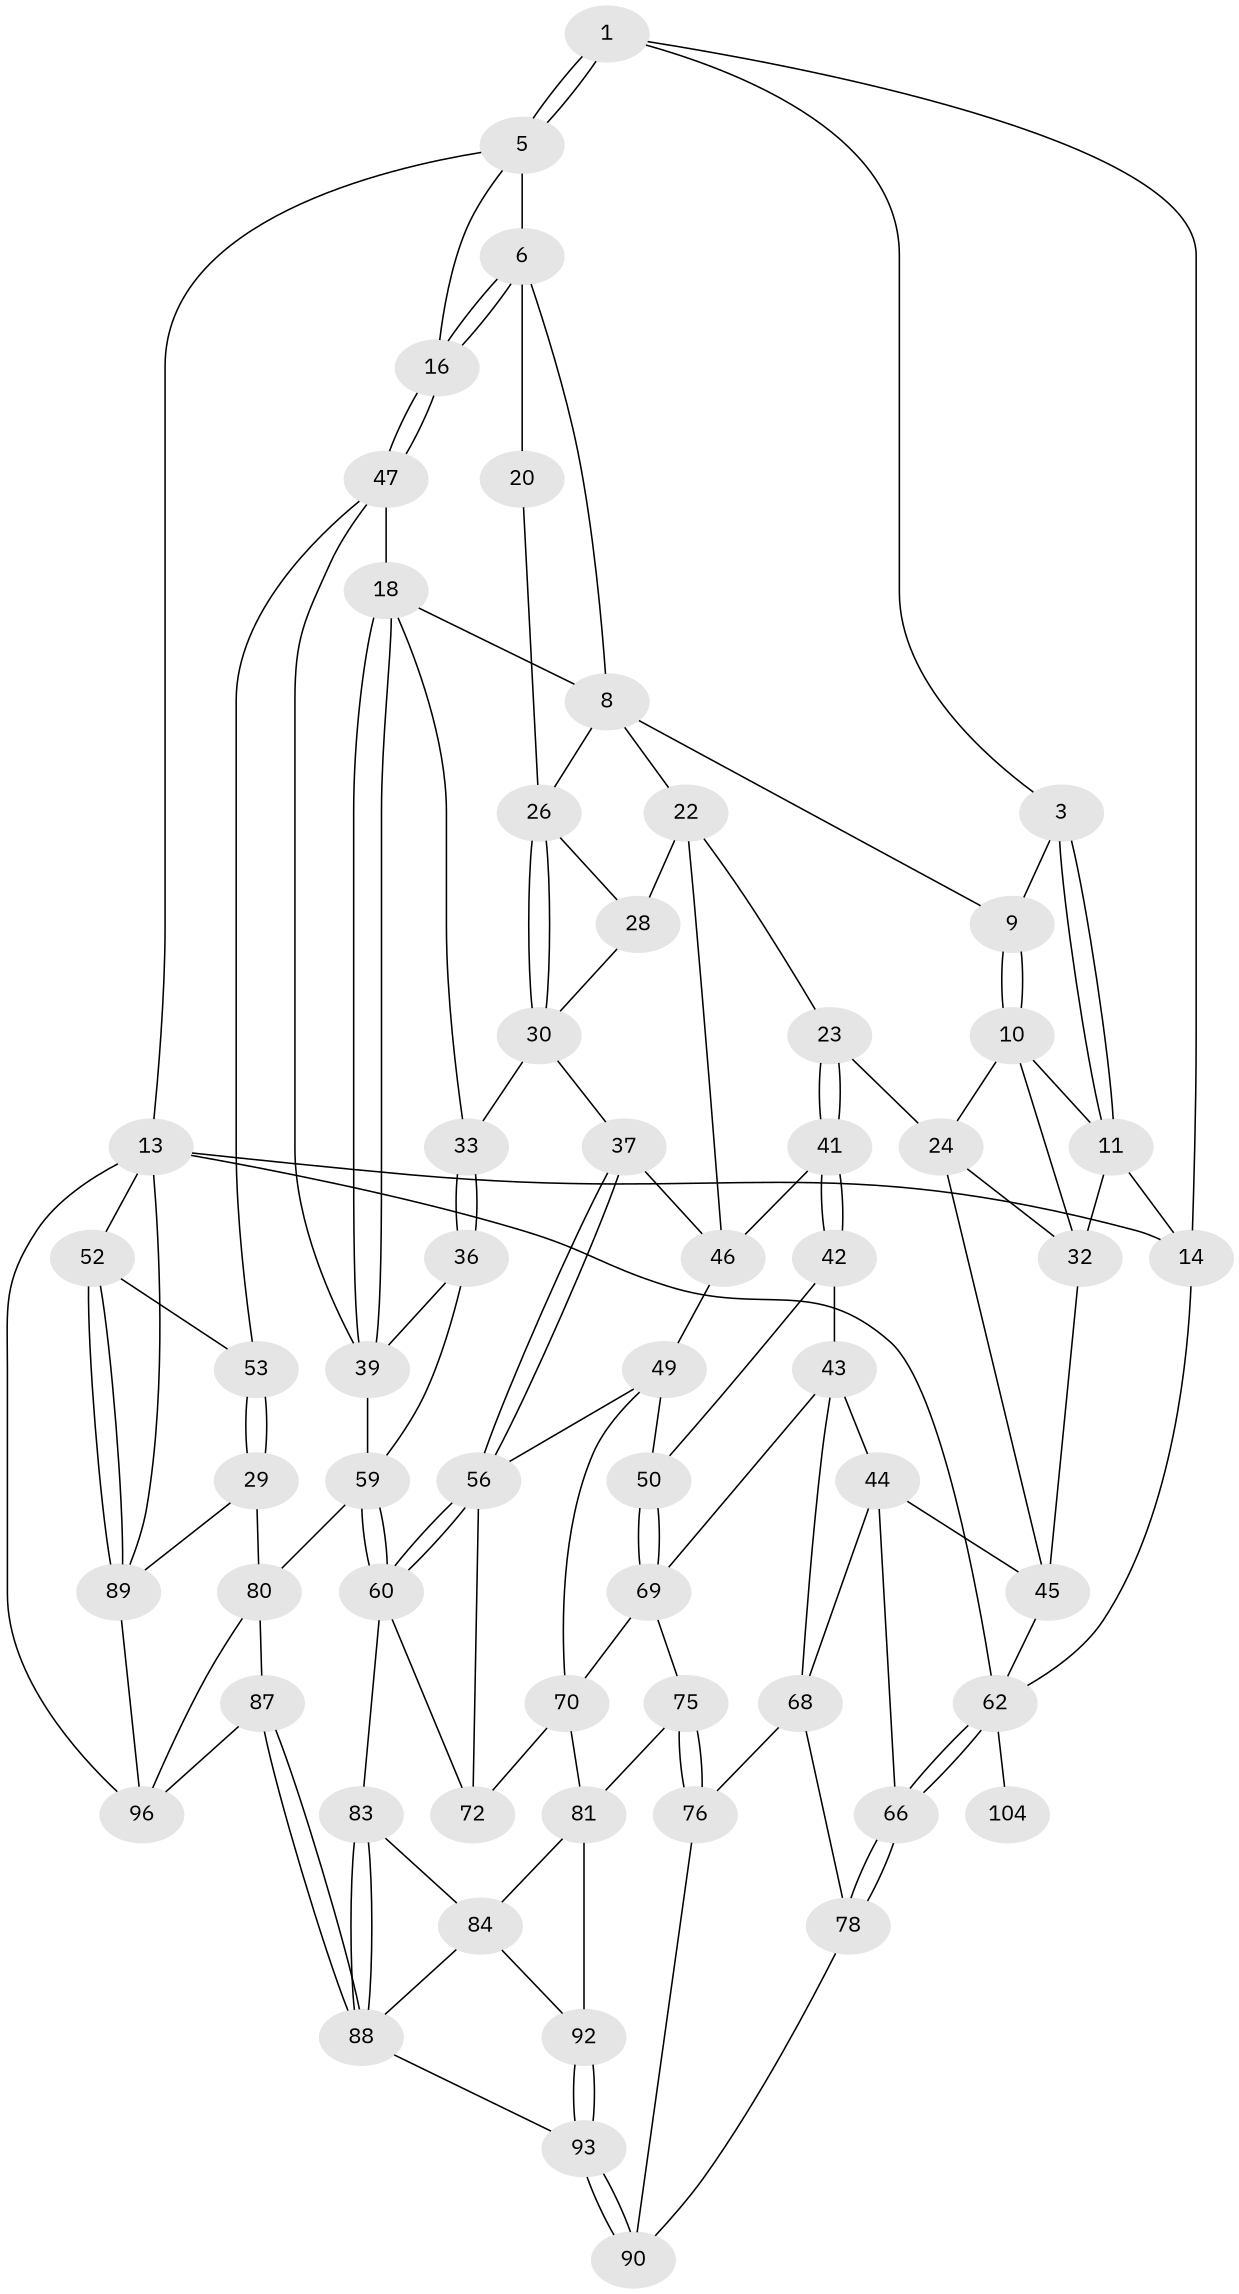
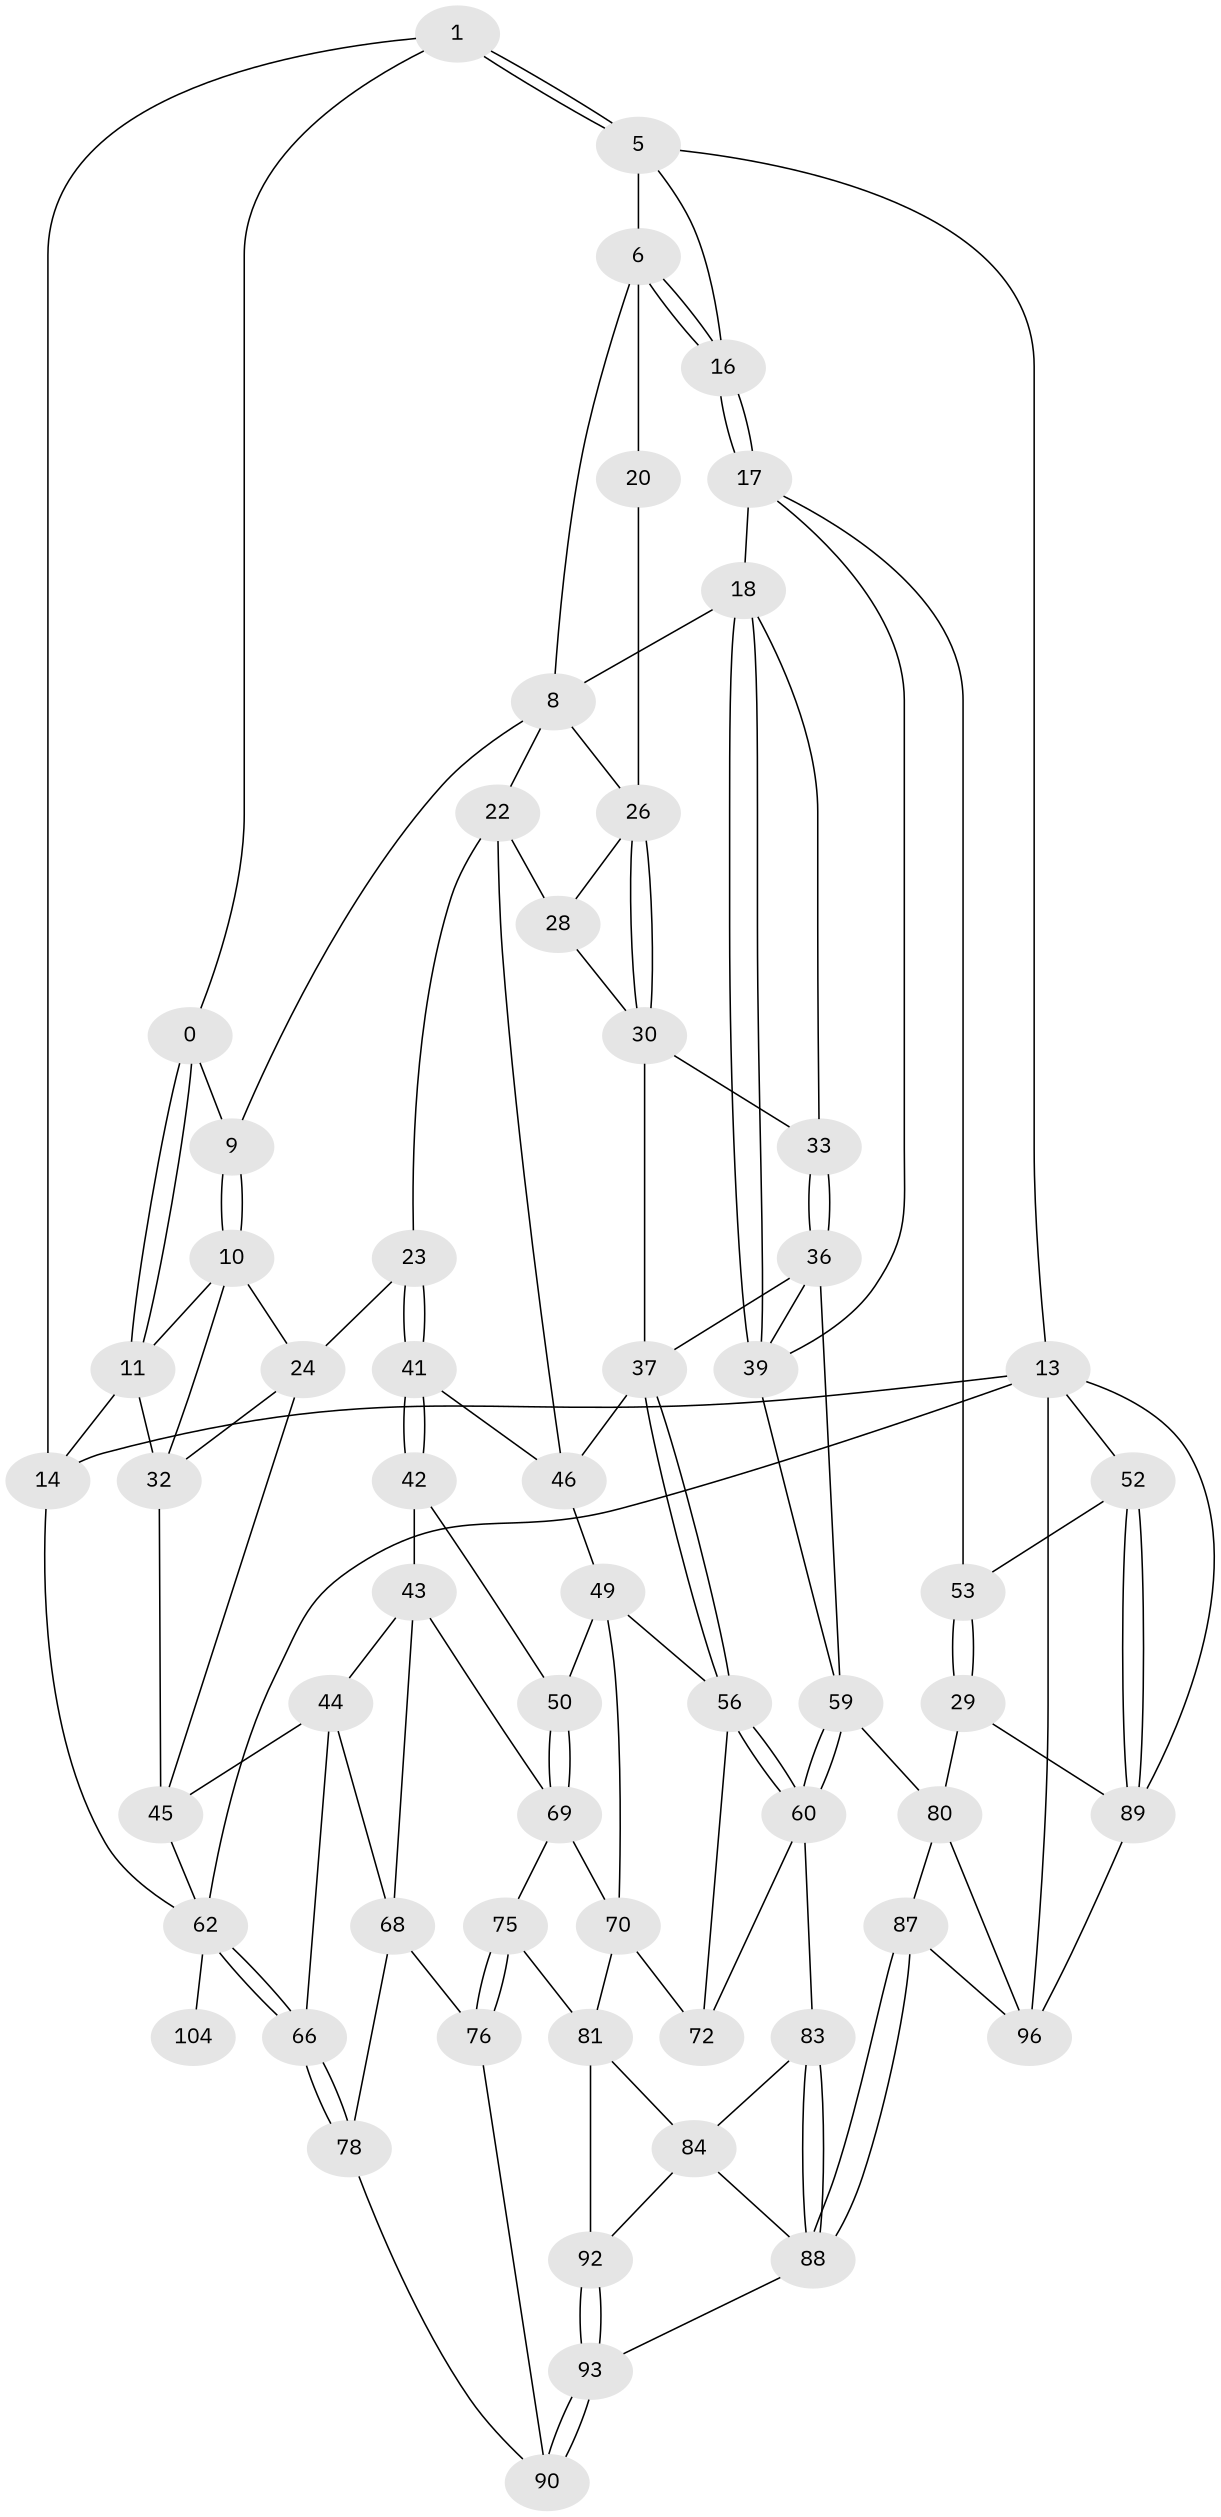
(386, 479) -> (750, 479)
(1062, 813) -> (190, 1036)
none -> (732, 1314)
